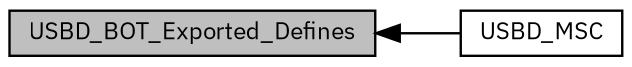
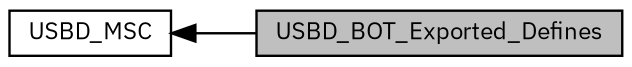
(430, 33) -> (226, 33)
